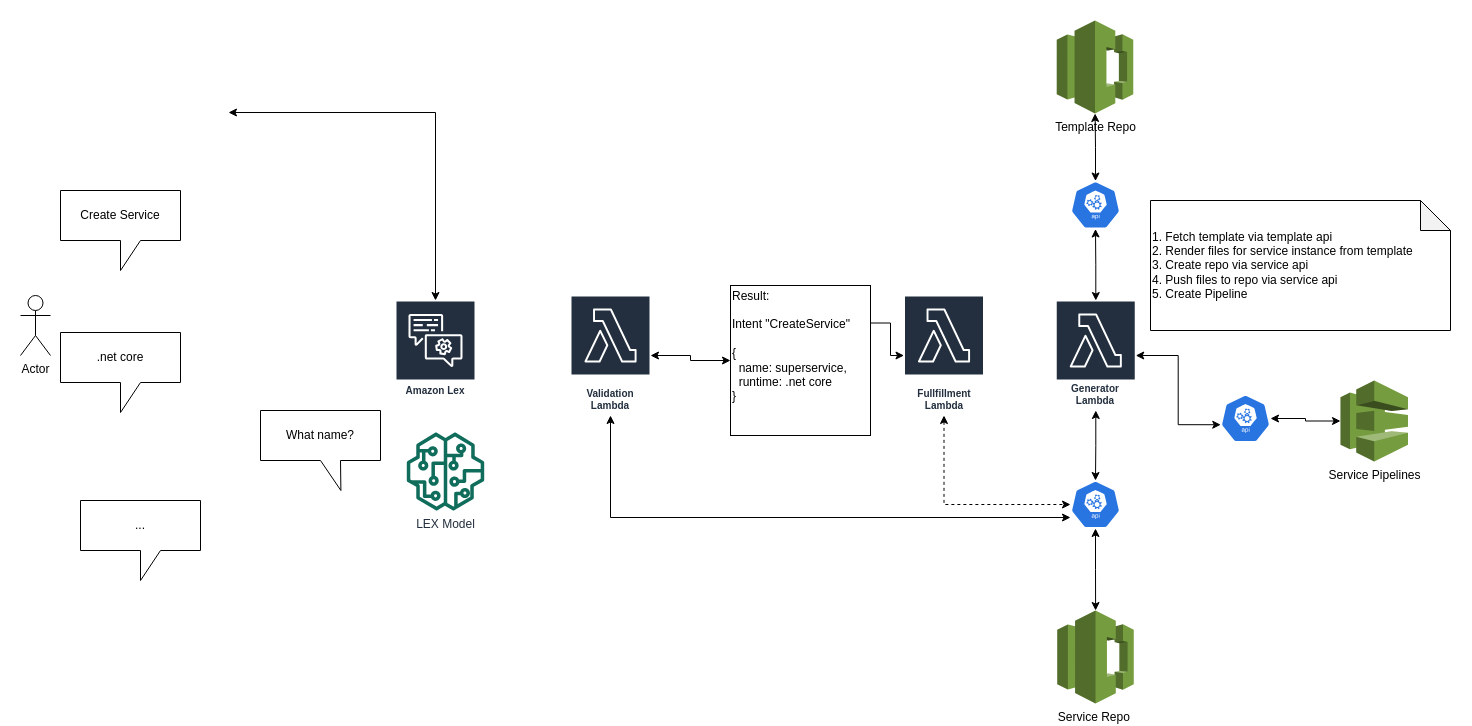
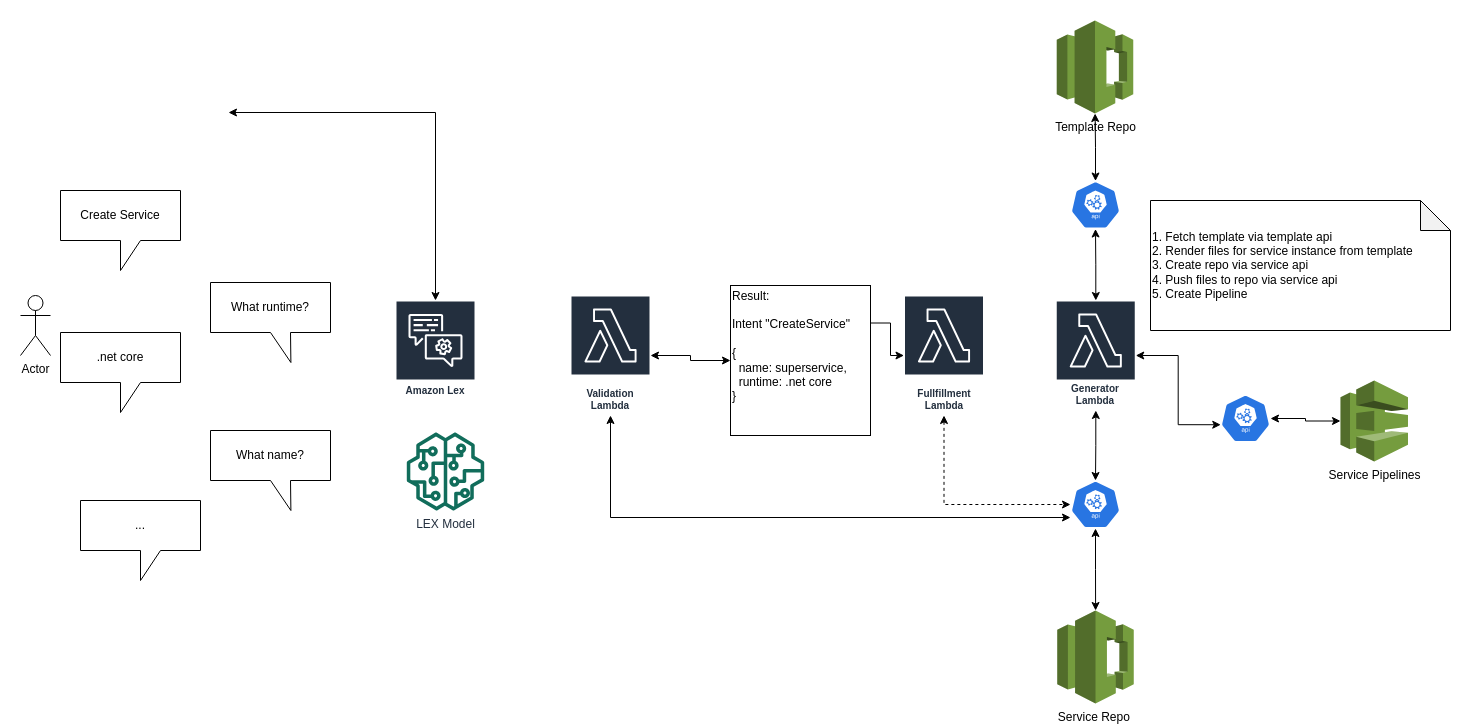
none -> (271, 323)
(321, 451) -> (271, 471)
